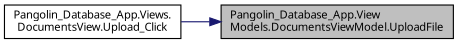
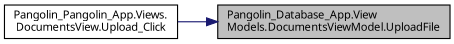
(93, 22) -> (91, 22)
